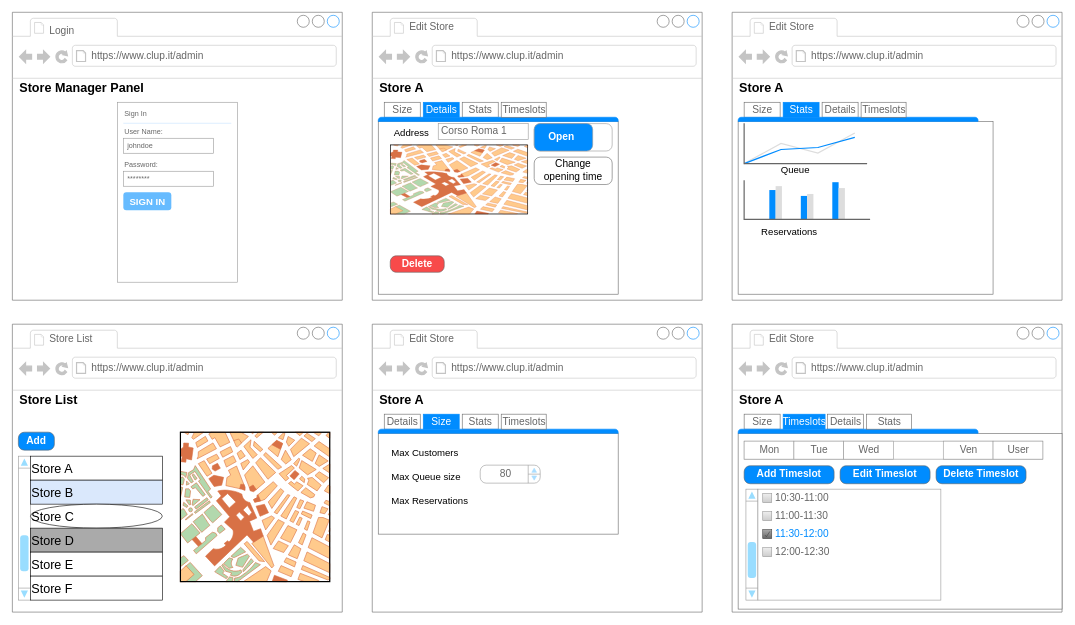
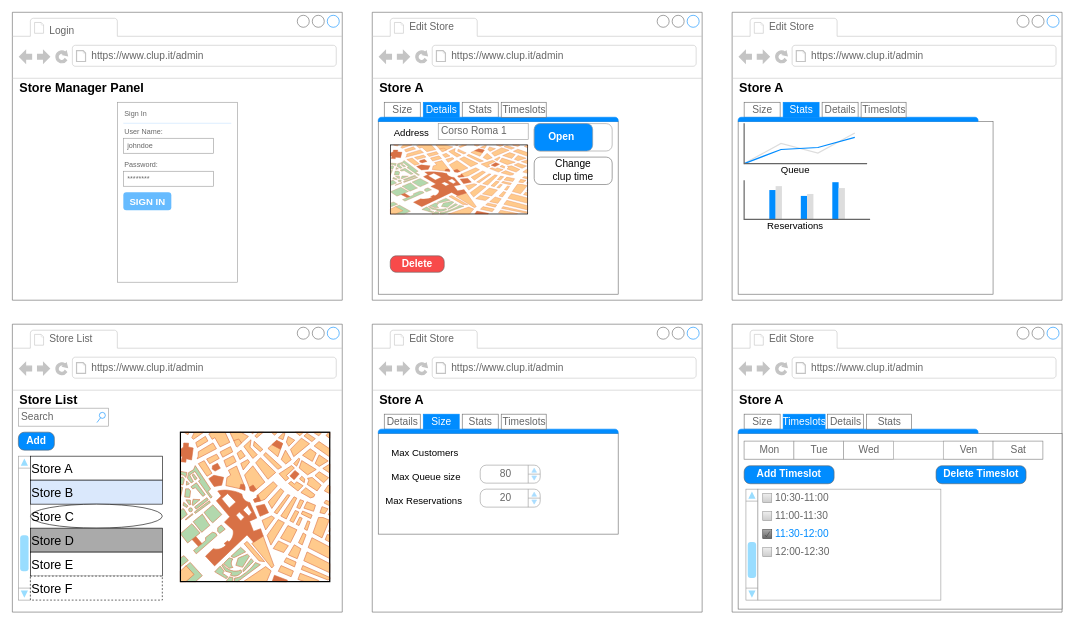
(573, 171) -> (573, 171)
(789, 232) -> (795, 226)
none -> (63, 417)
(1019, 450) -> (1019, 450)
(885, 475) -> none
none -> (510, 498)
(432, 501) -> (426, 501)
(96, 588) -> (96, 588)
